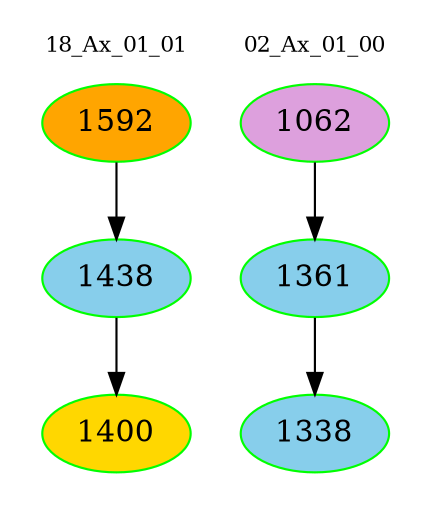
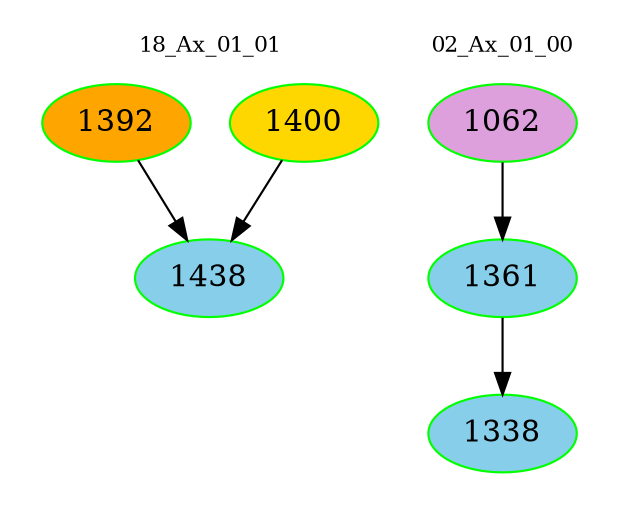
(116, 123) -> (116, 123)
(116, 345) -> (263, 191)
